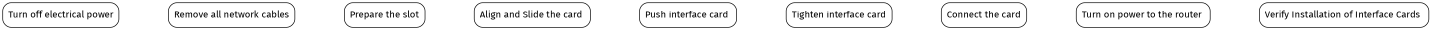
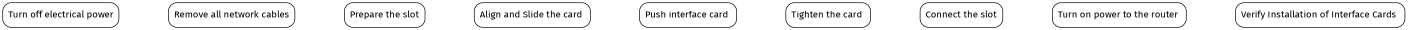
(839, 15) -> (828, 15)
(984, 15) -> (961, 15)
